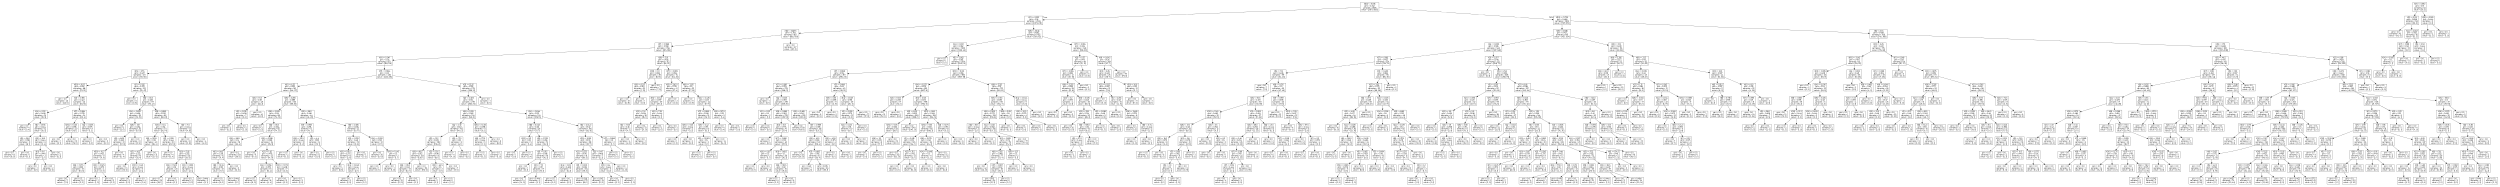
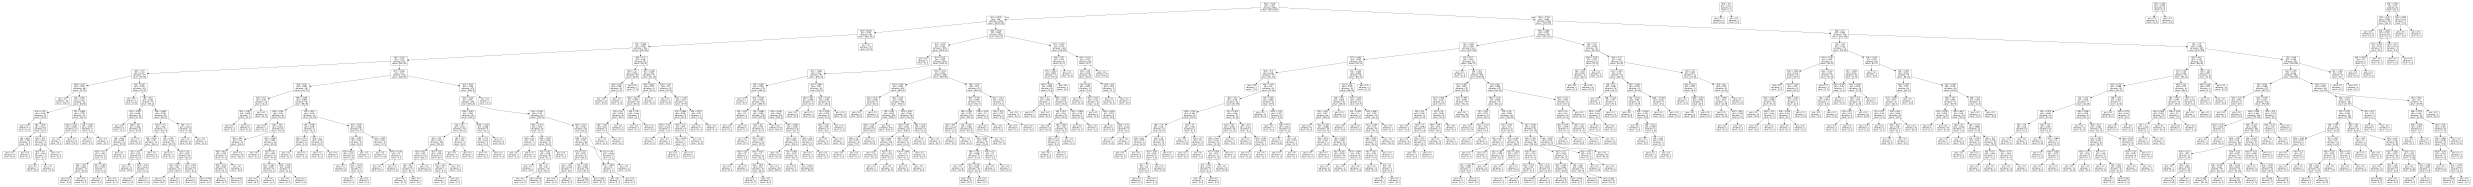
(601, 161) -> (608, 161)
(1353, 161) -> none
none -> (774, 168)
